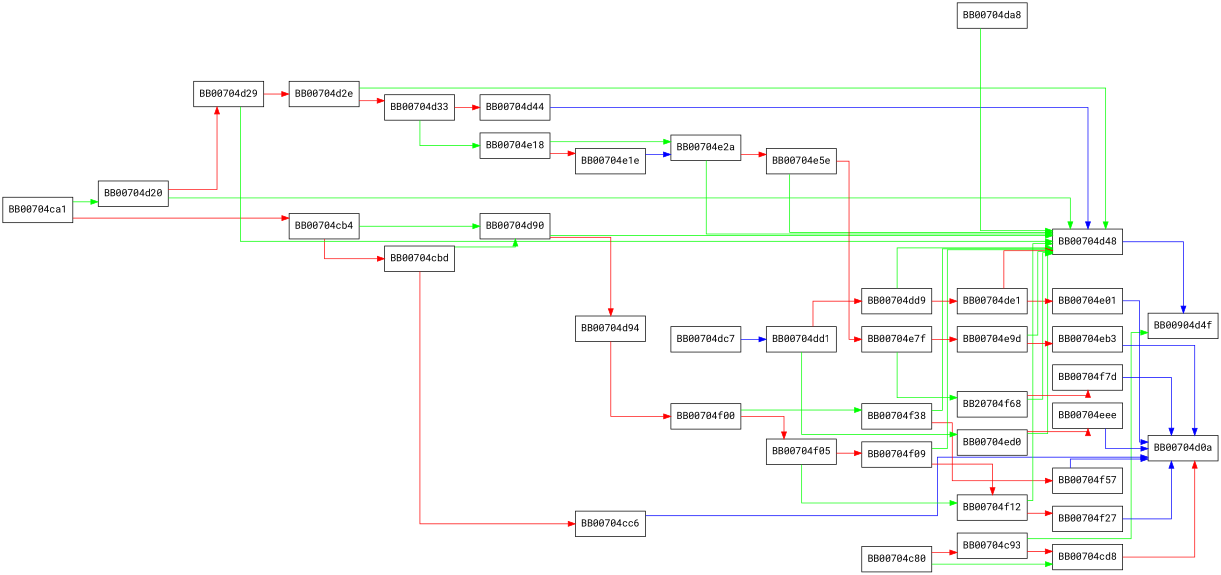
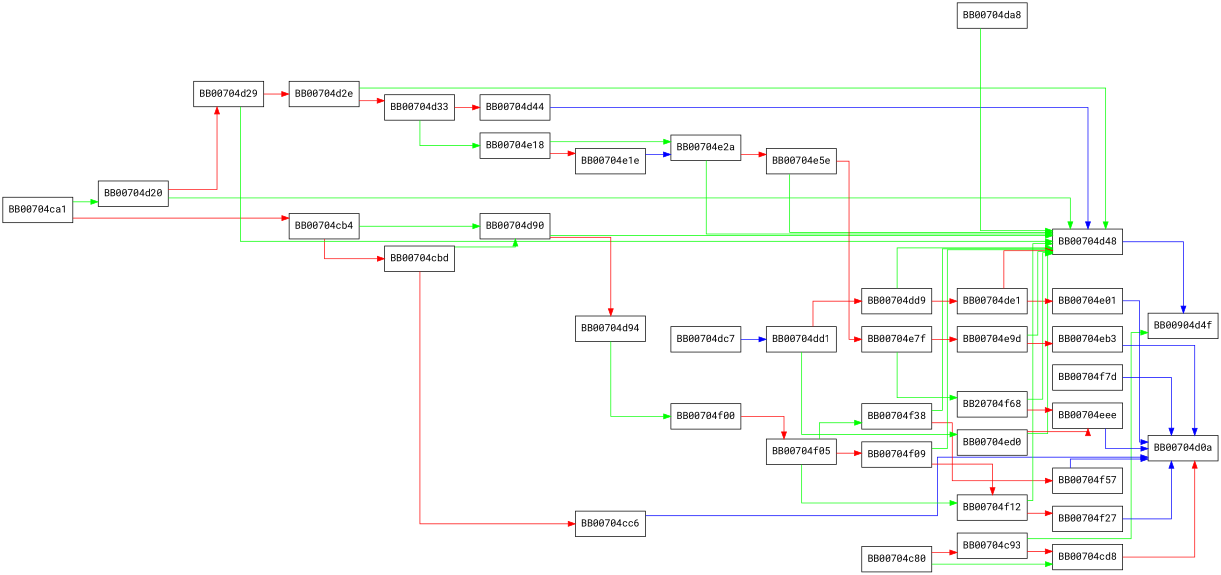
(1058, 395) -> (1037, 410)
(611, 405) -> (611, 405)
(795, 410) -> (829, 423)
